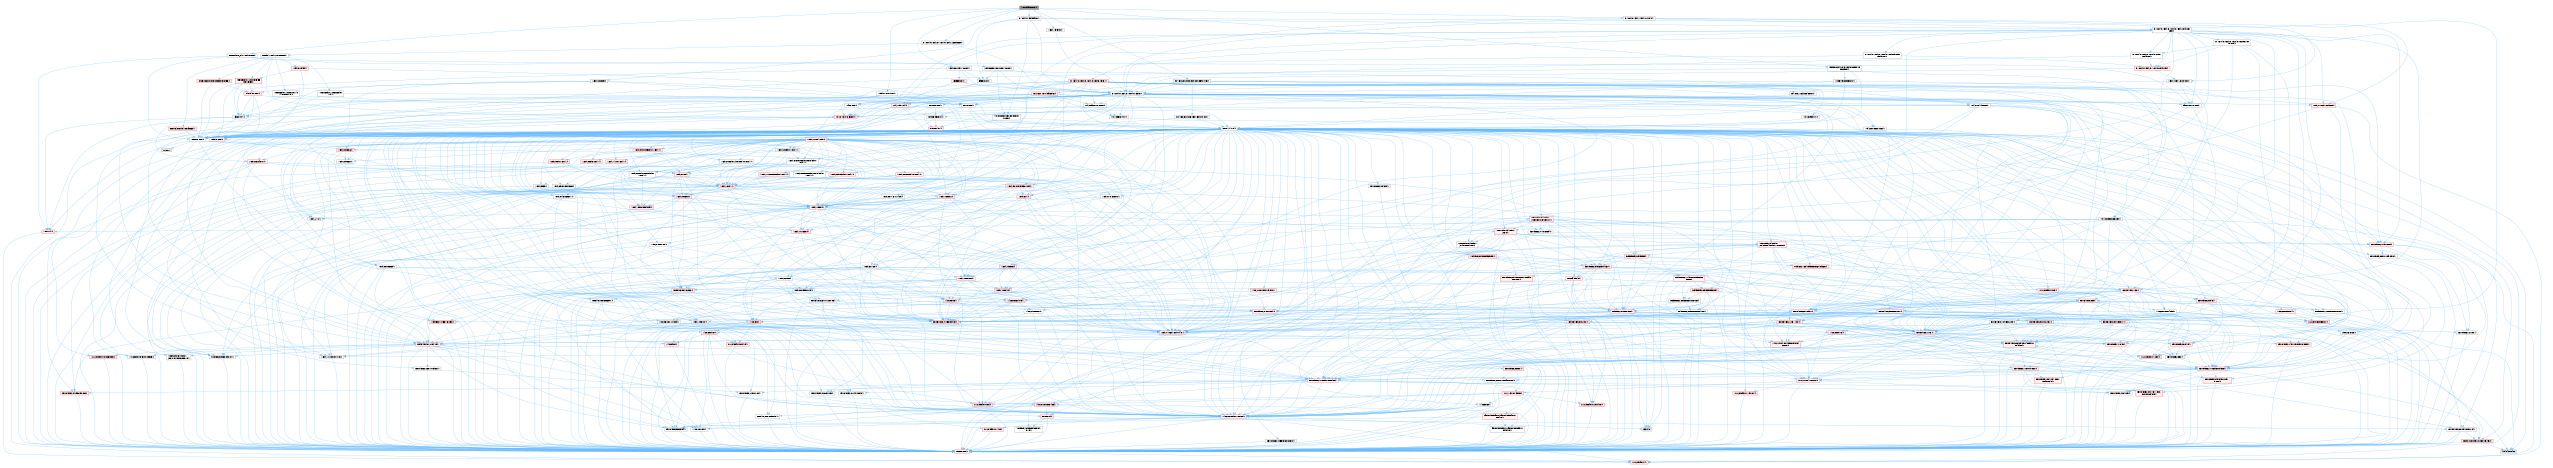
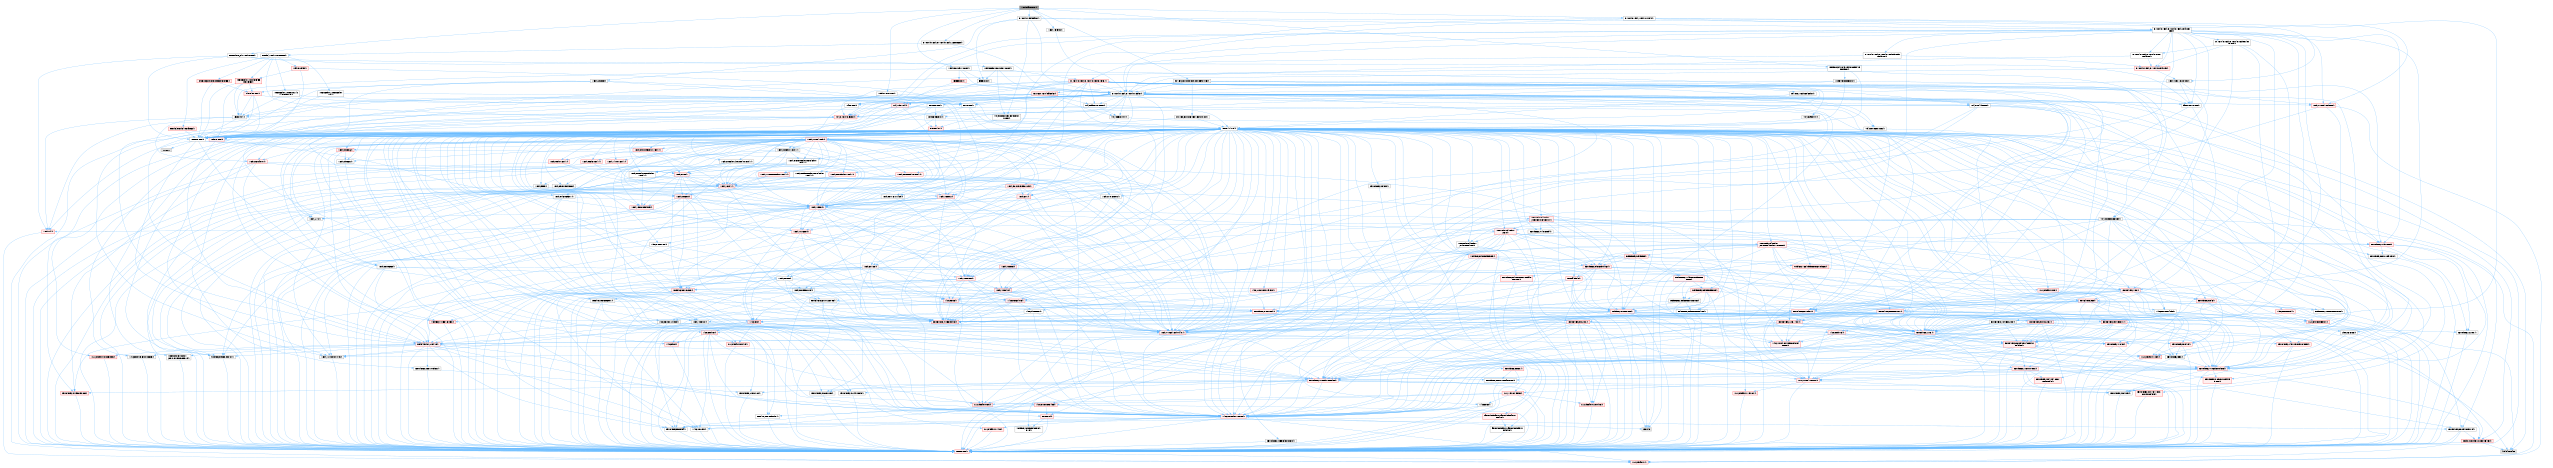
(2217, 380) -> (2217, 380)
